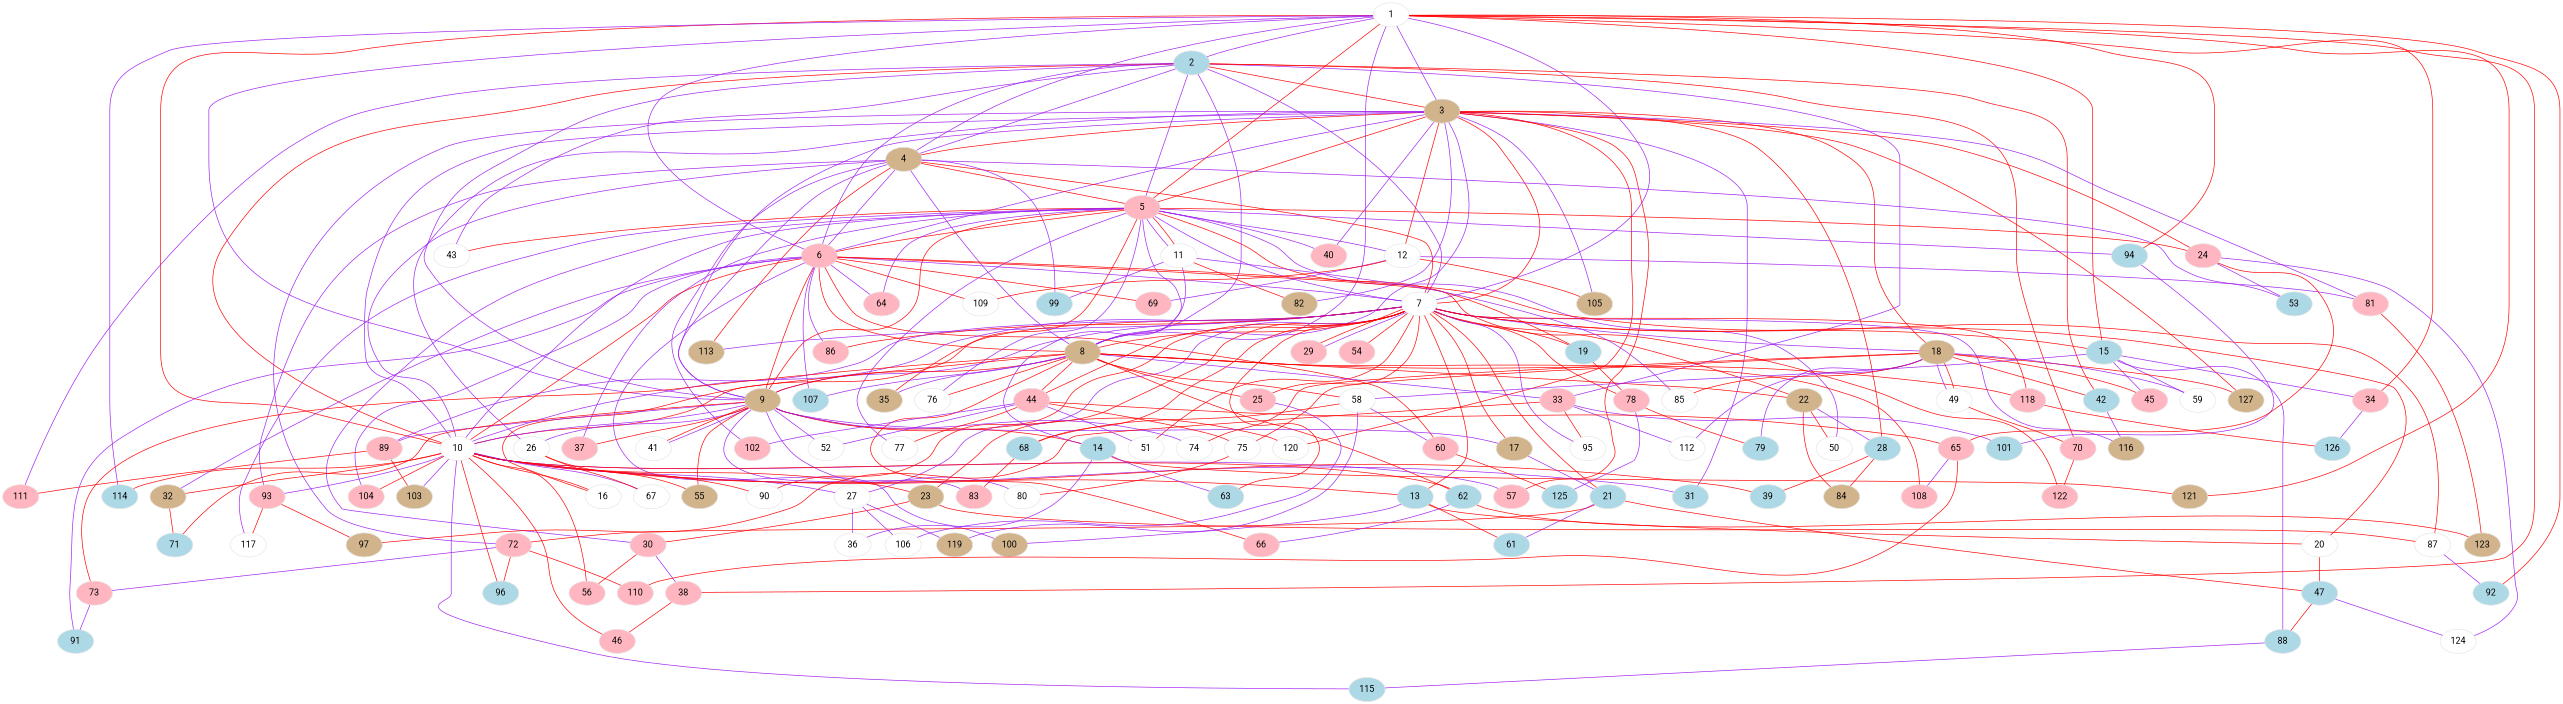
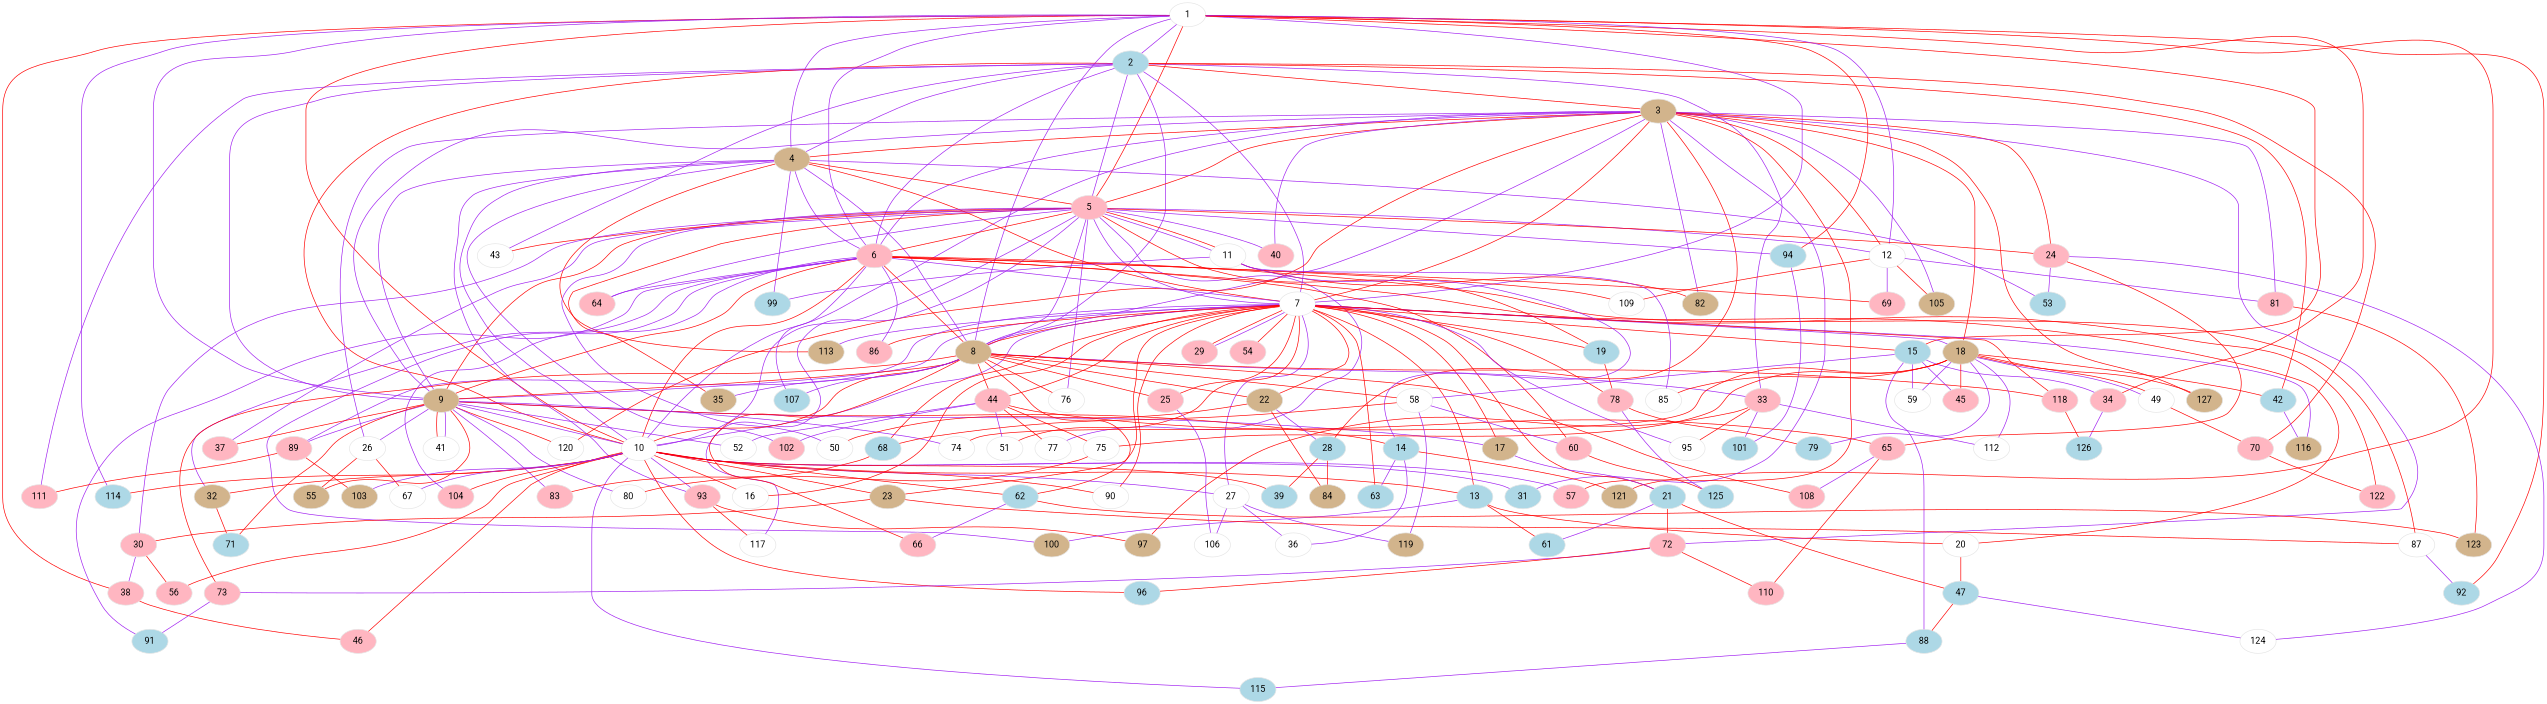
(1417, 63) -> (1838, 51)
